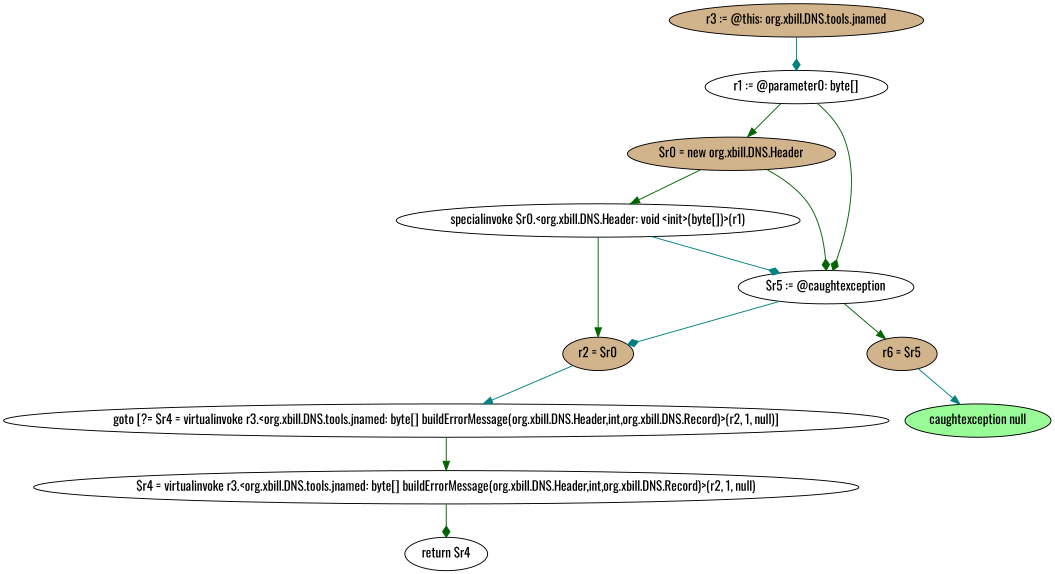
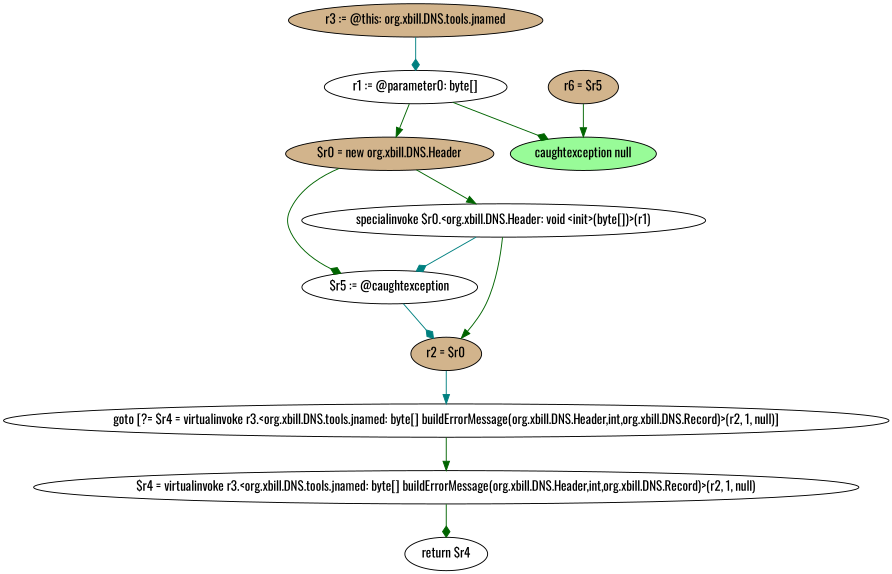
(851, 177) -> (495, 119)
(861, 318) -> none
(936, 384) -> (583, 116)
